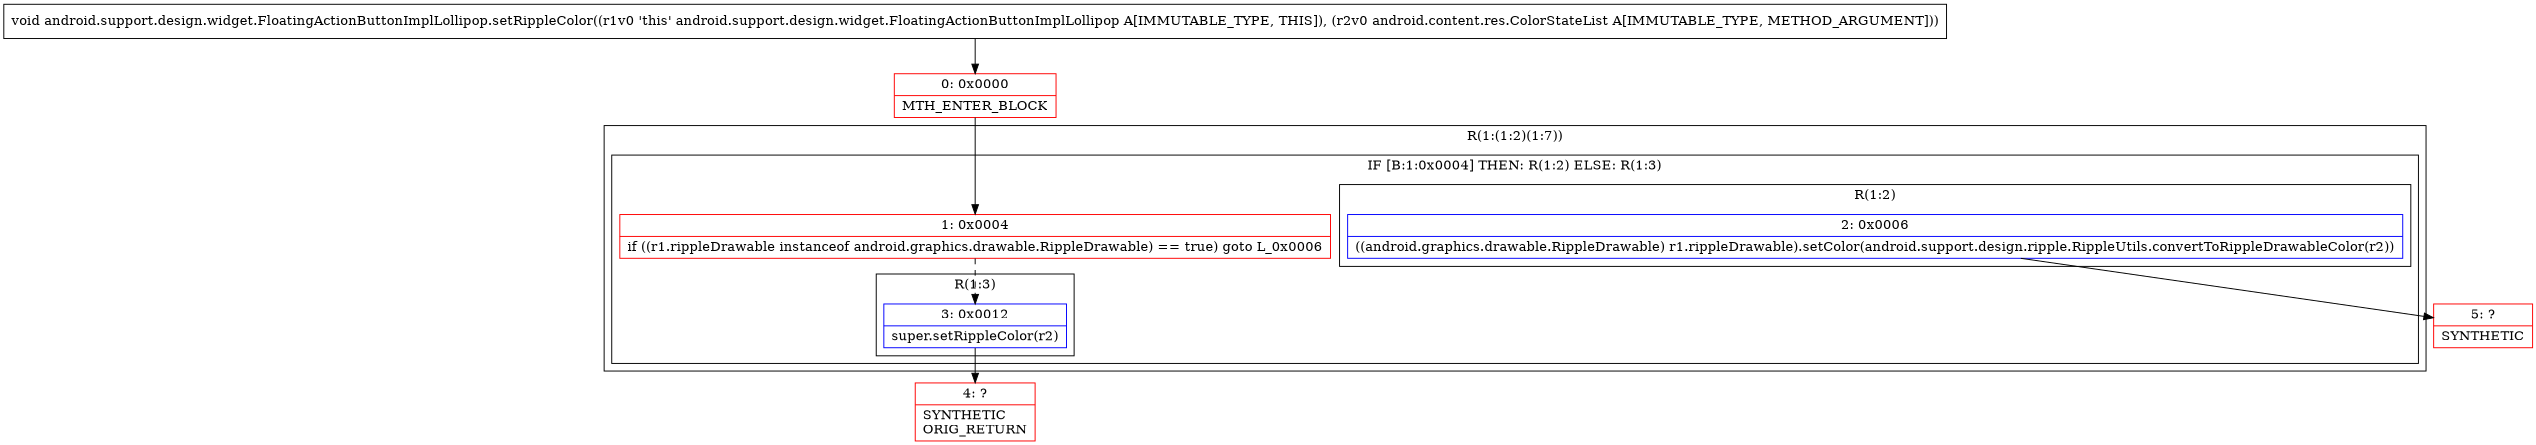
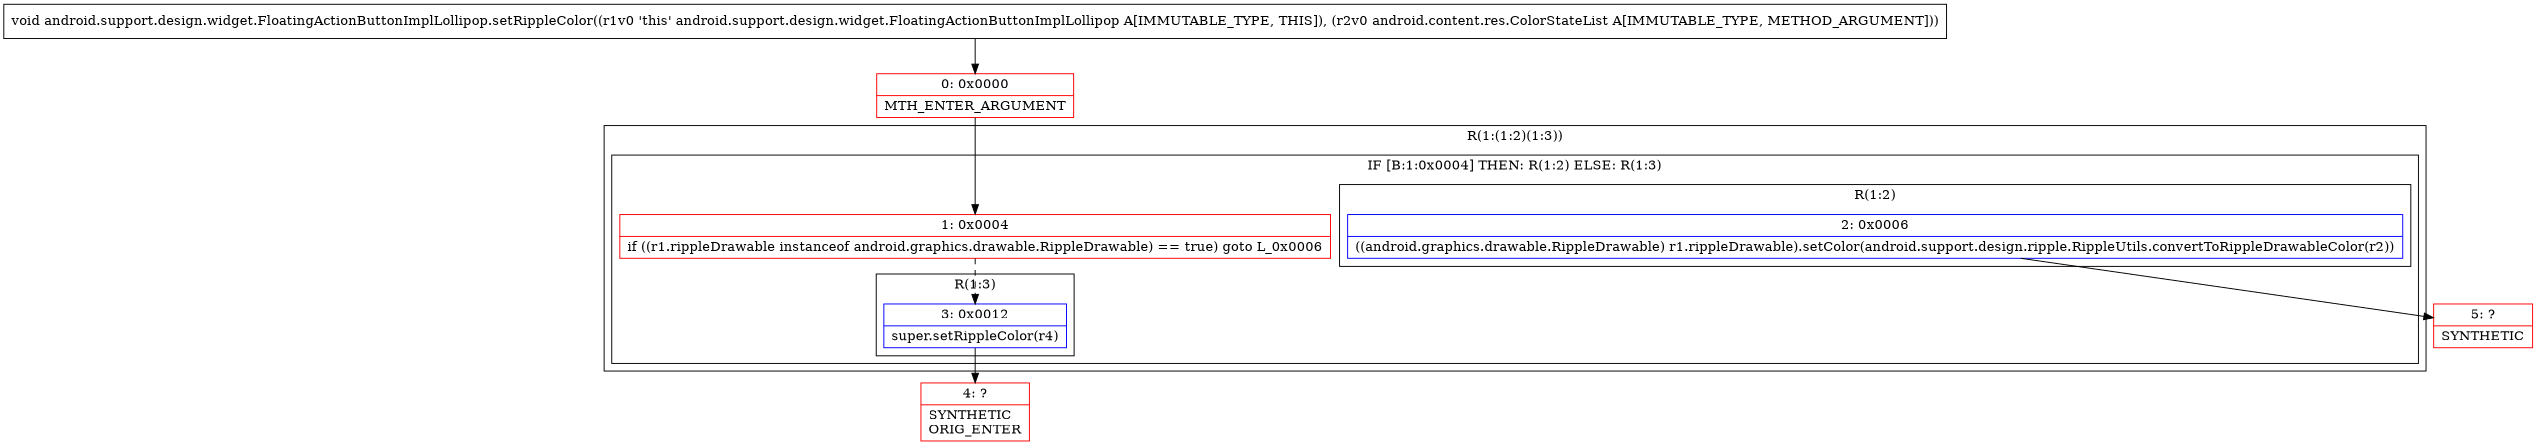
(975, 106) -> (975, 106)
(1515, 137) -> (1515, 137)
(975, 336) -> (975, 336)
(975, 430) -> (975, 430)
